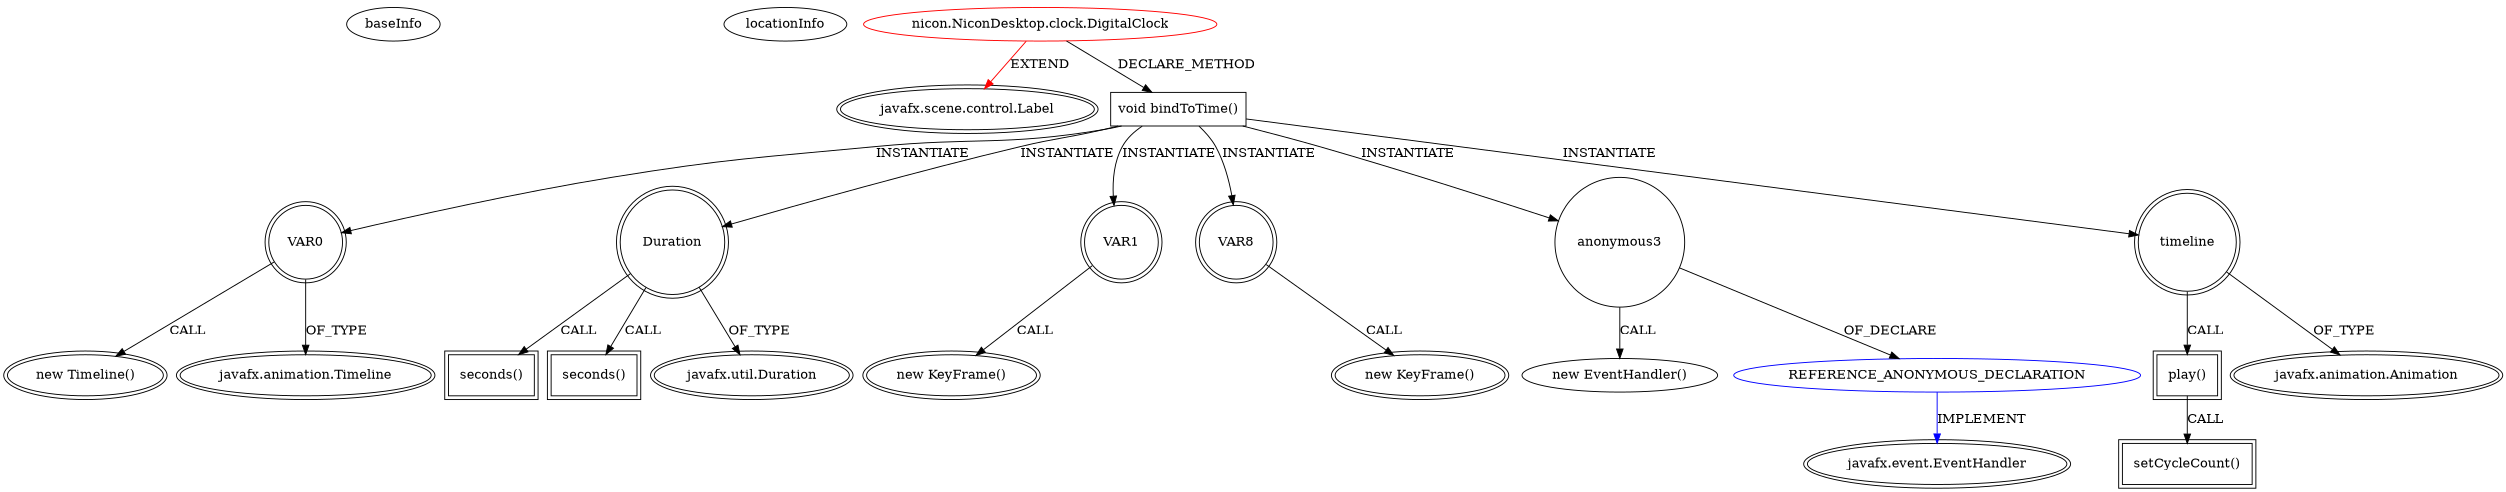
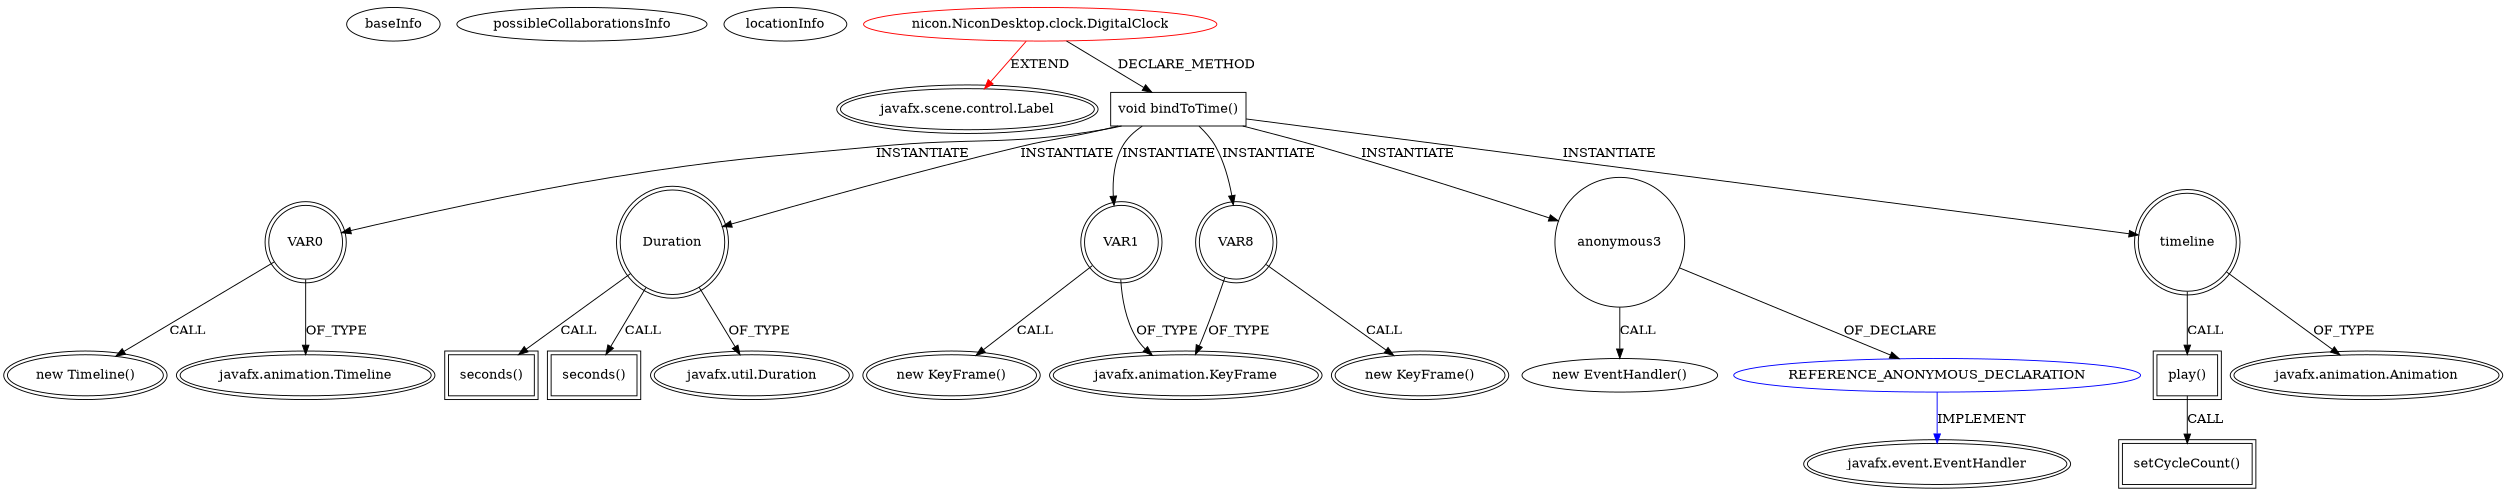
none -> (582, 24)
none -> (1186, 375)
